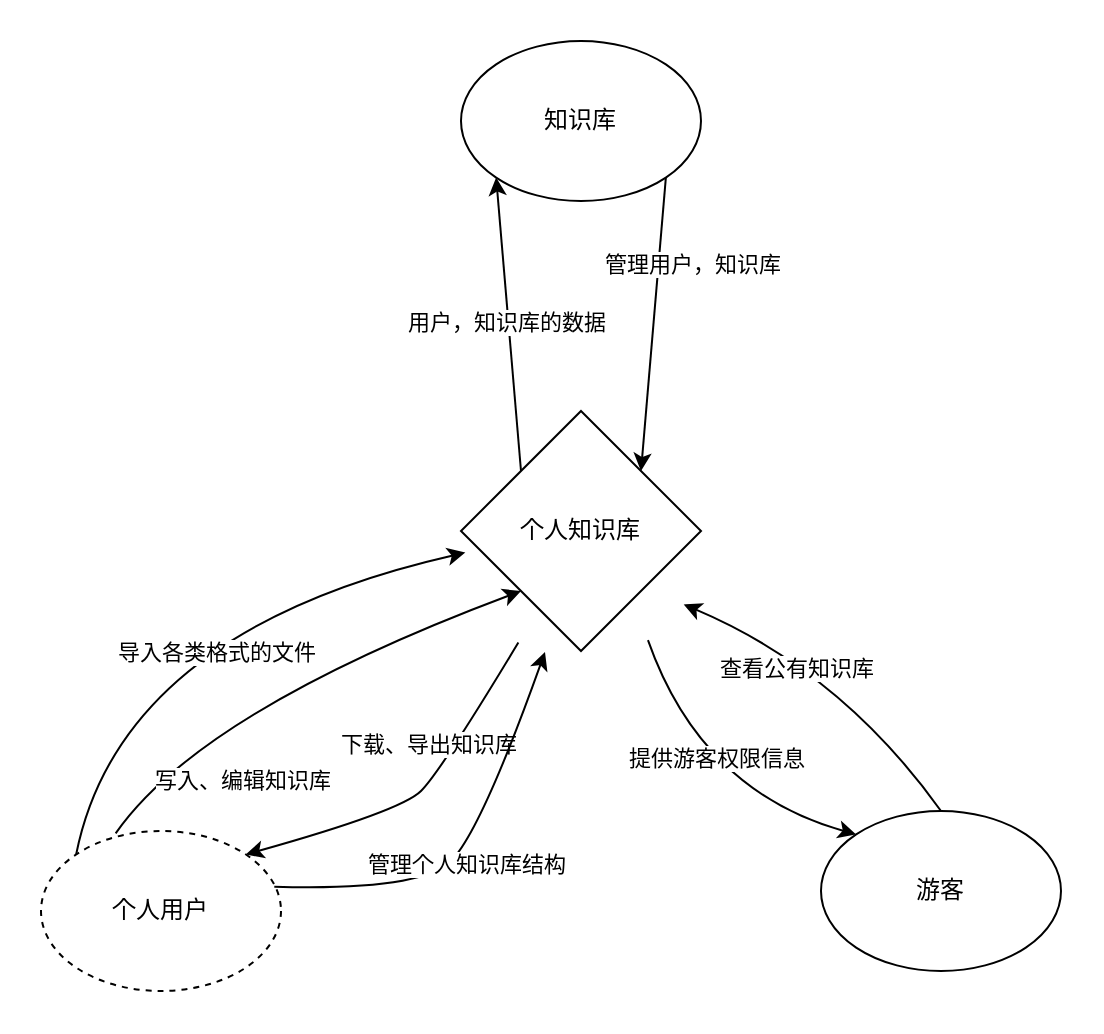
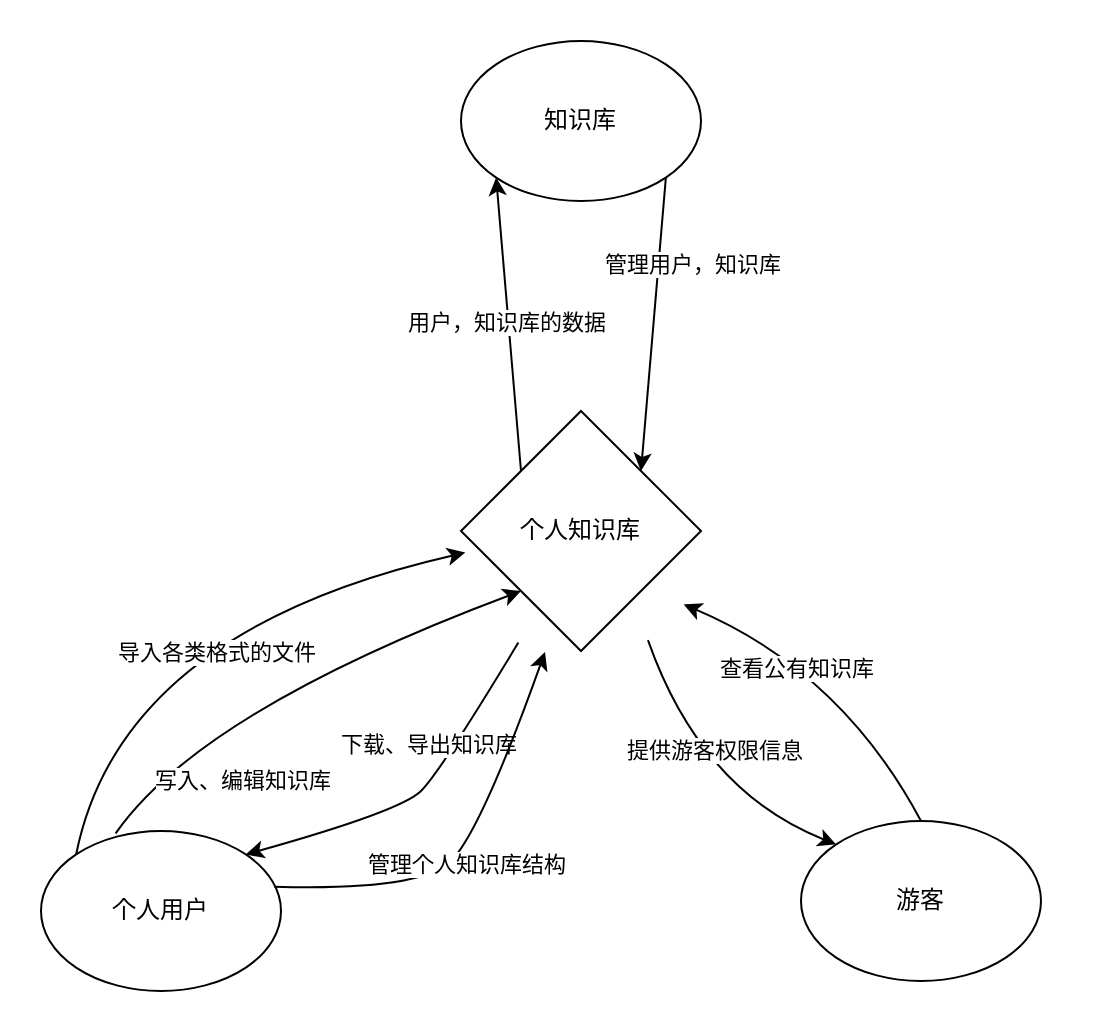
(941, 891) -> (921, 901)
(161, 911) -> (161, 911)
